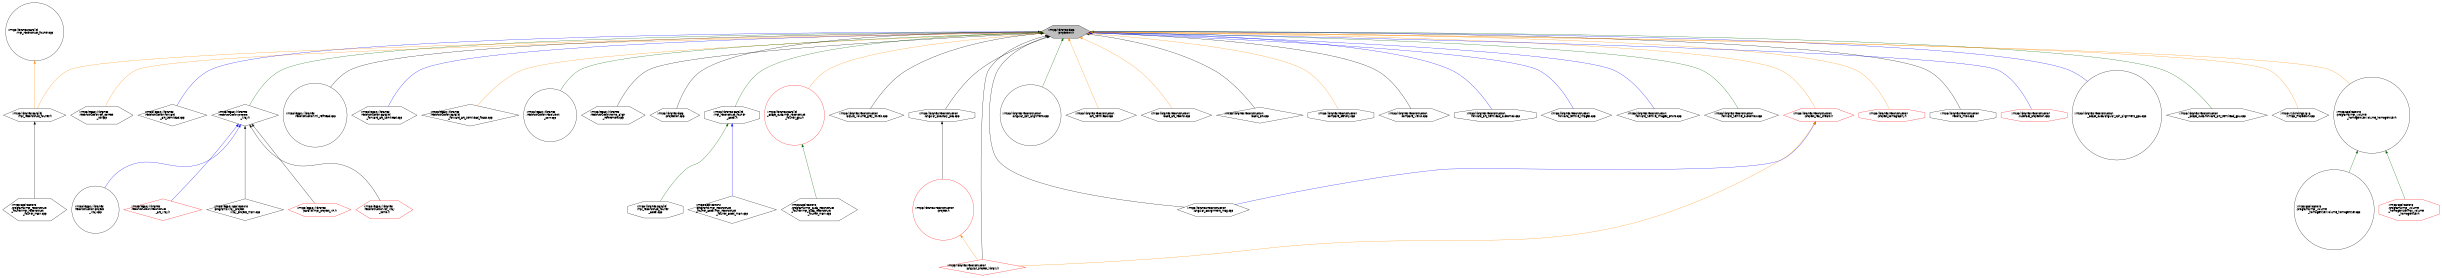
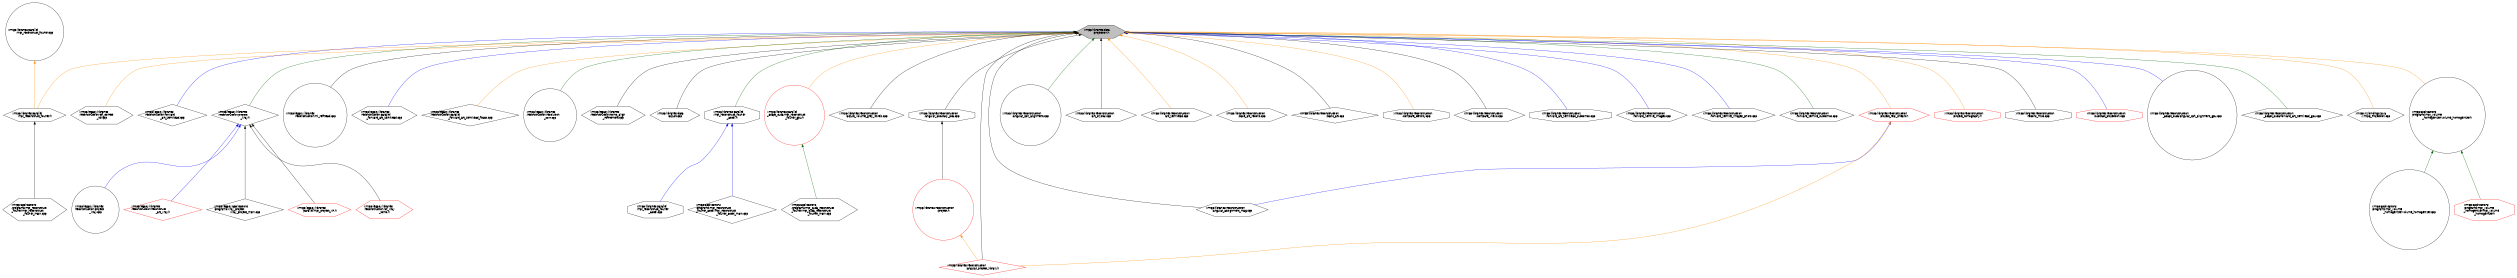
(675, 115) -> (675, 115)
none -> (1101, 115)
(695, 165) -> (695, 165)
